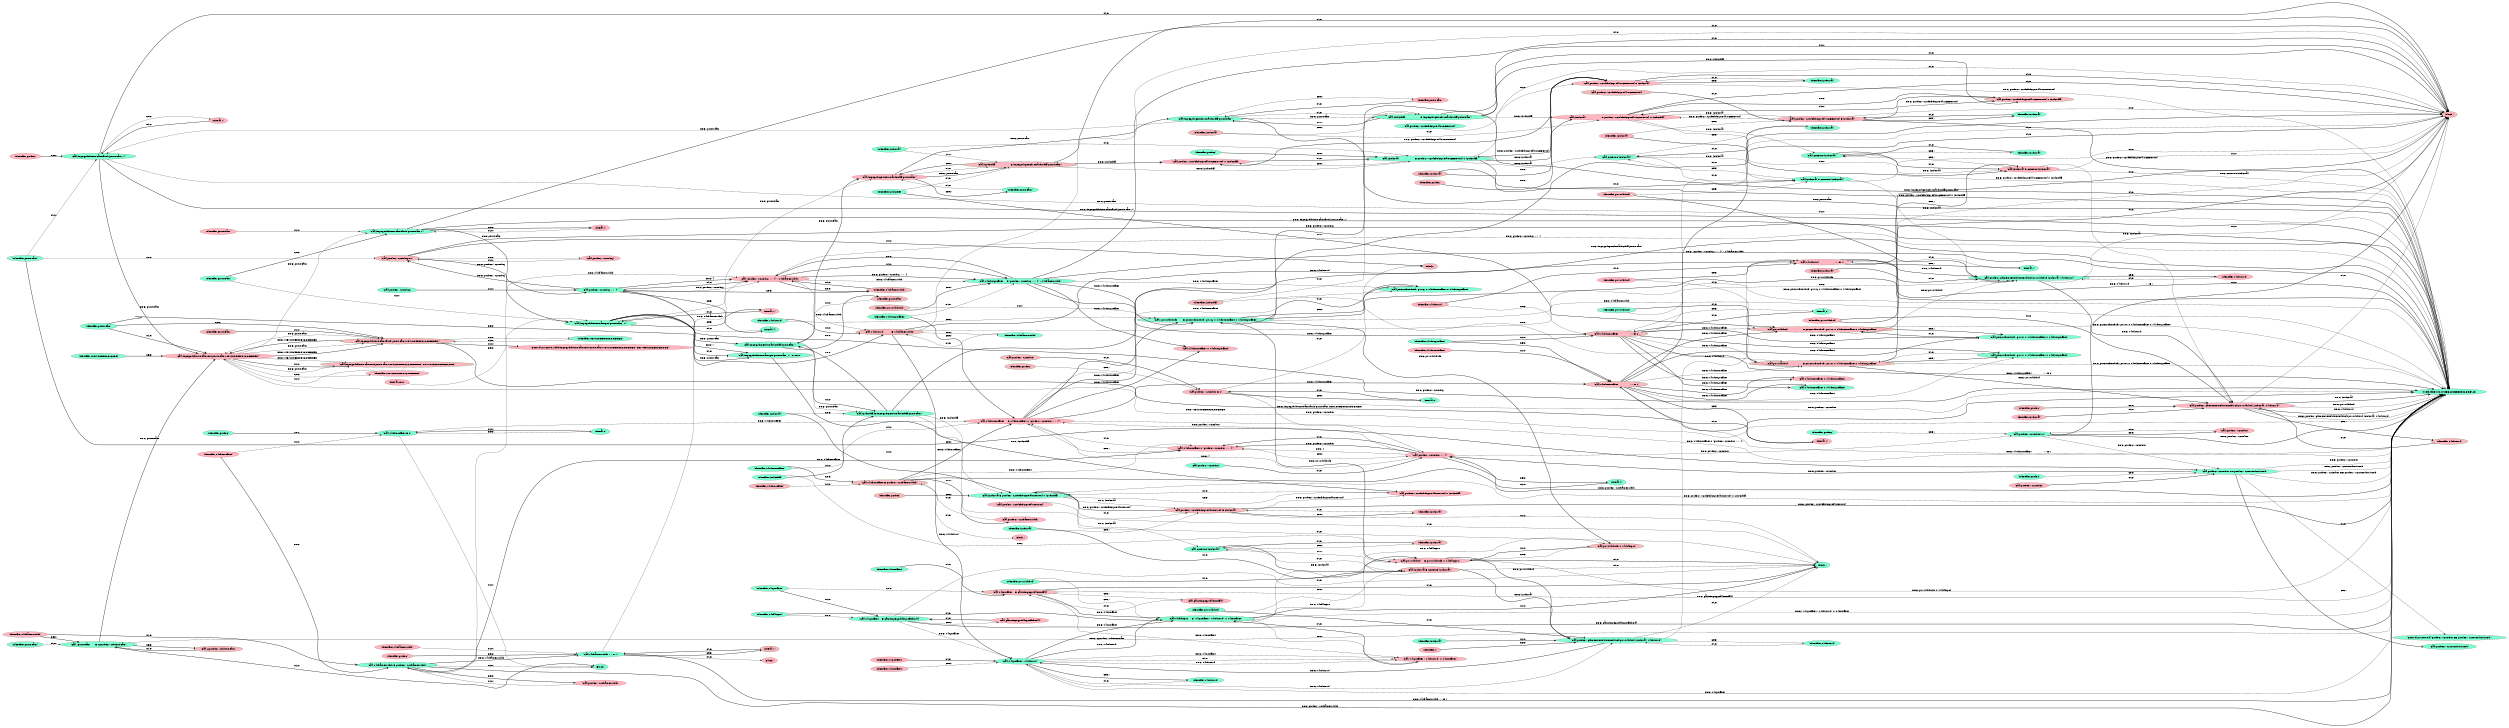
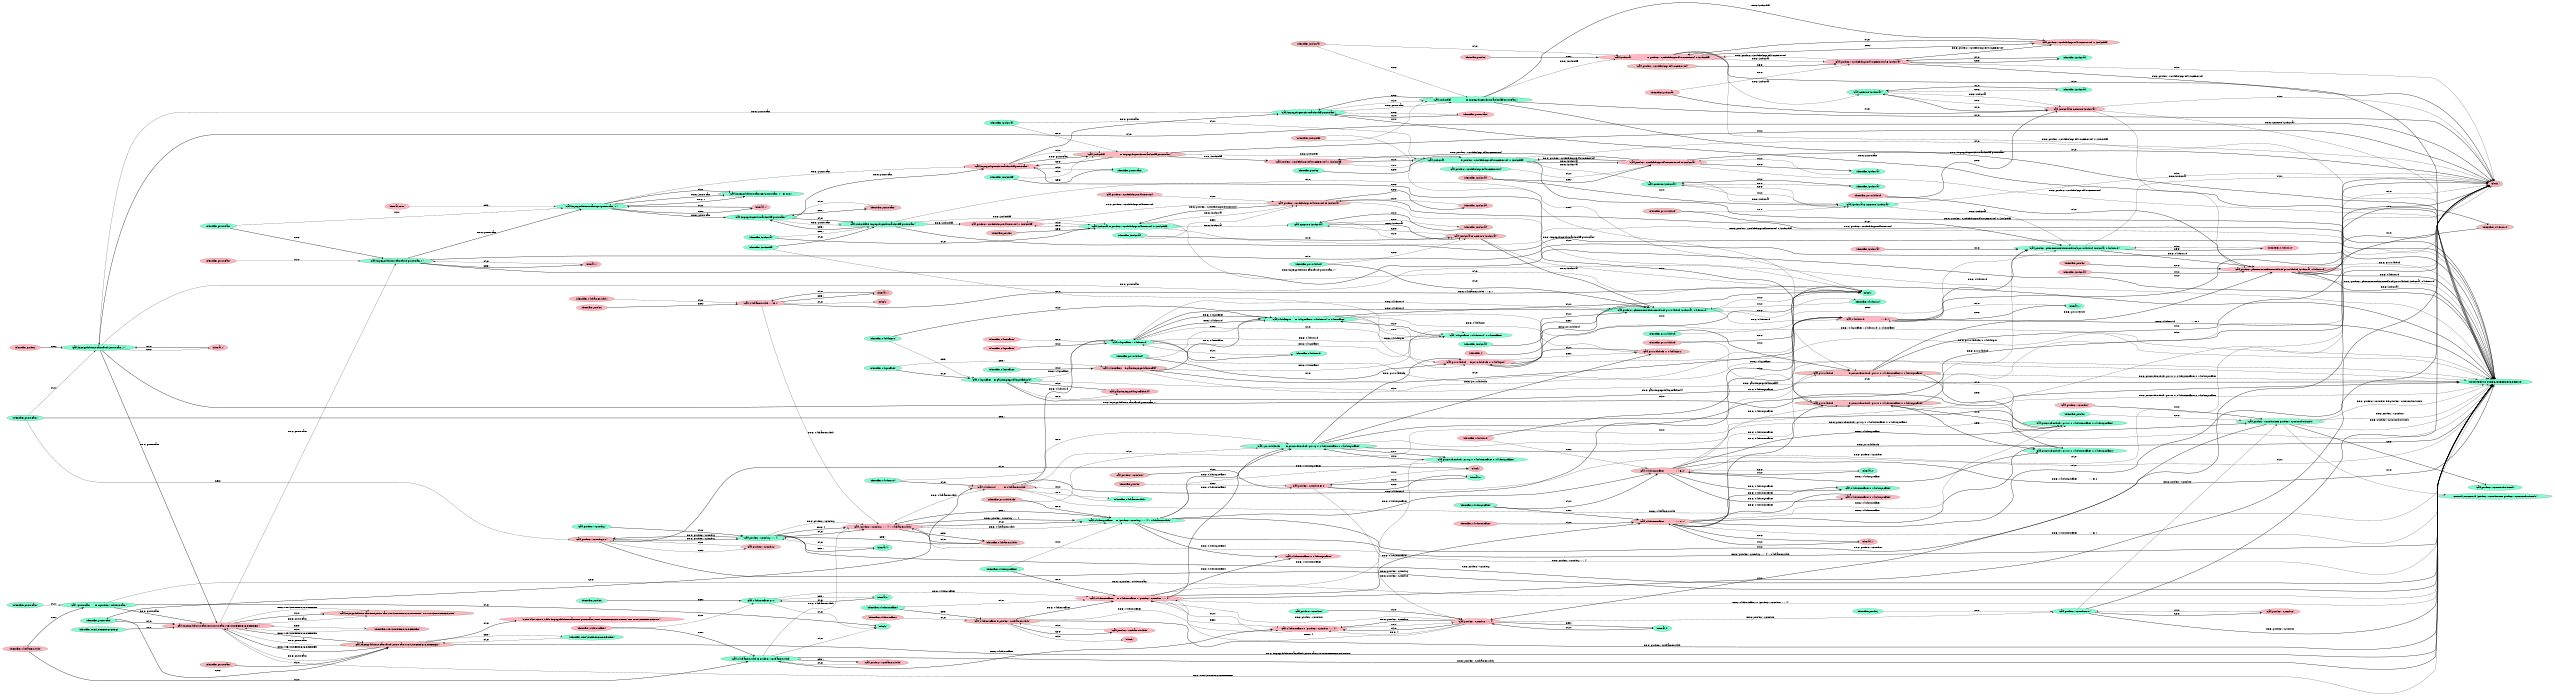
(1715, 94) -> (1761, 65)
(1067, 460) -> (943, 224)
(1206, 601) -> none
(218, 649) -> none
(601, 654) -> (761, 303)
(504, 659) -> none
(1430, 659) -> (1476, 335)
